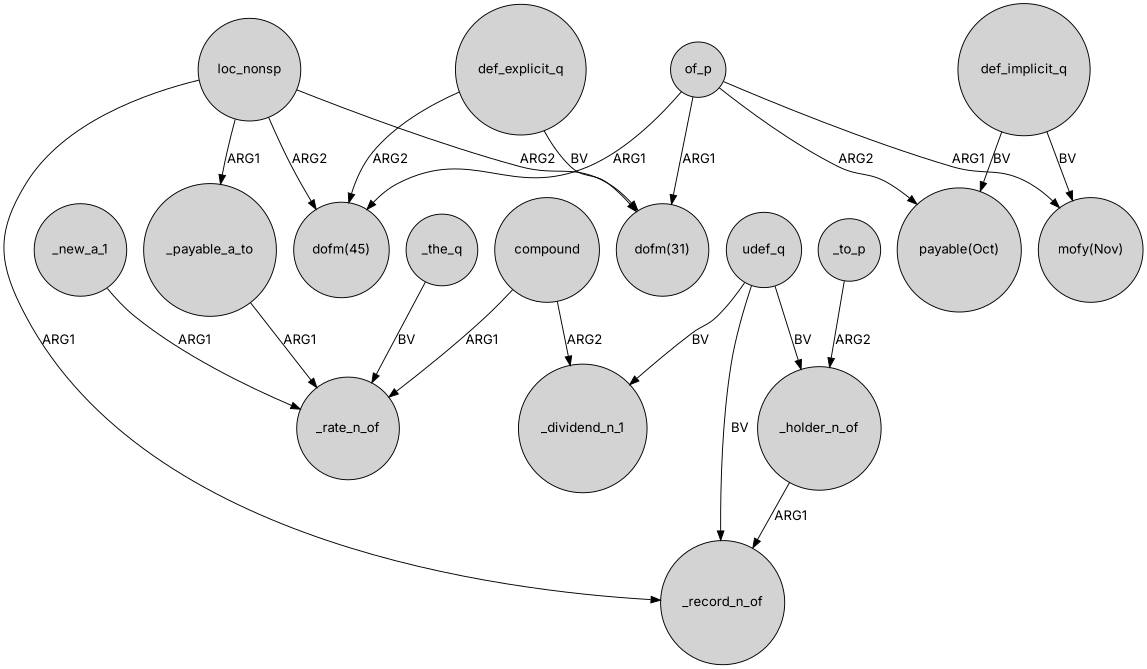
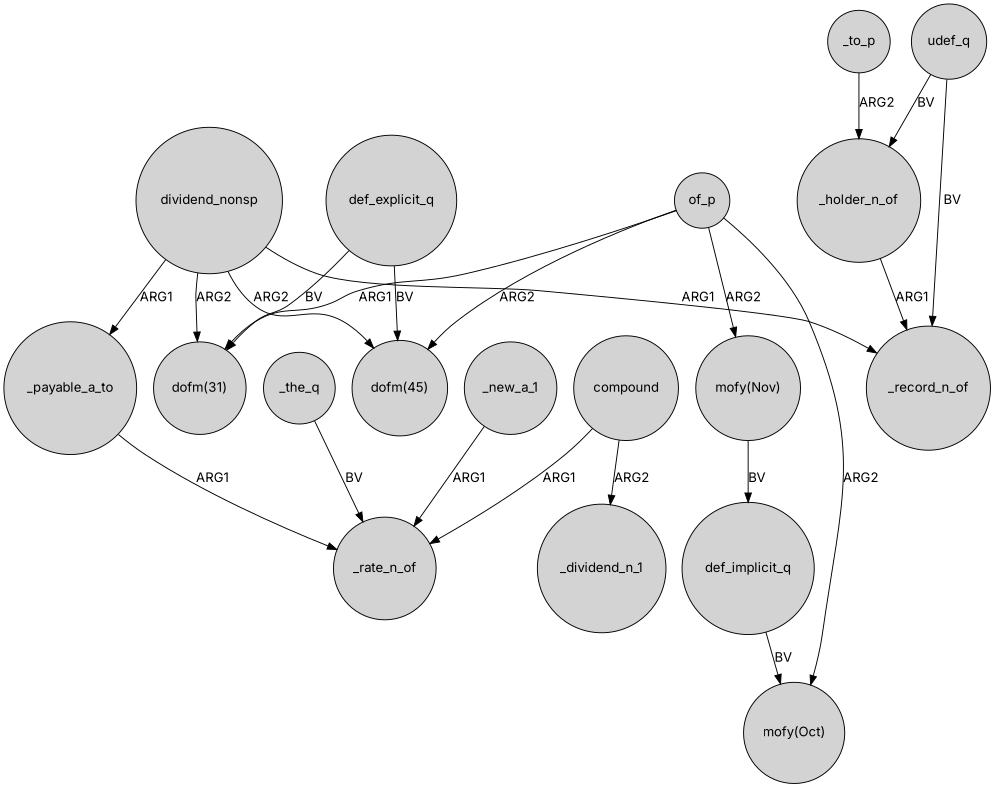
(249, 70) -> (209, 201)
(390, 160) -> (405, 298)
(630, 160) -> (517, 298)
(969, 160) -> (743, 298)
(1058, 162) -> (748, 467)
(959, 250) -> (794, 733)
(693, 332) -> none
